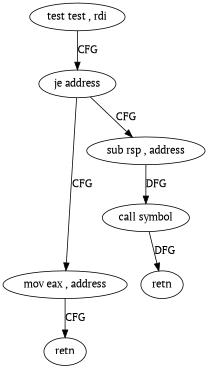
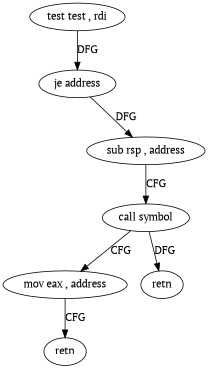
(88, 50) -> (88, 50)
(126, 117) -> (126, 117)
(71, 180) -> (109, 249)
(156, 184) -> (156, 184)
